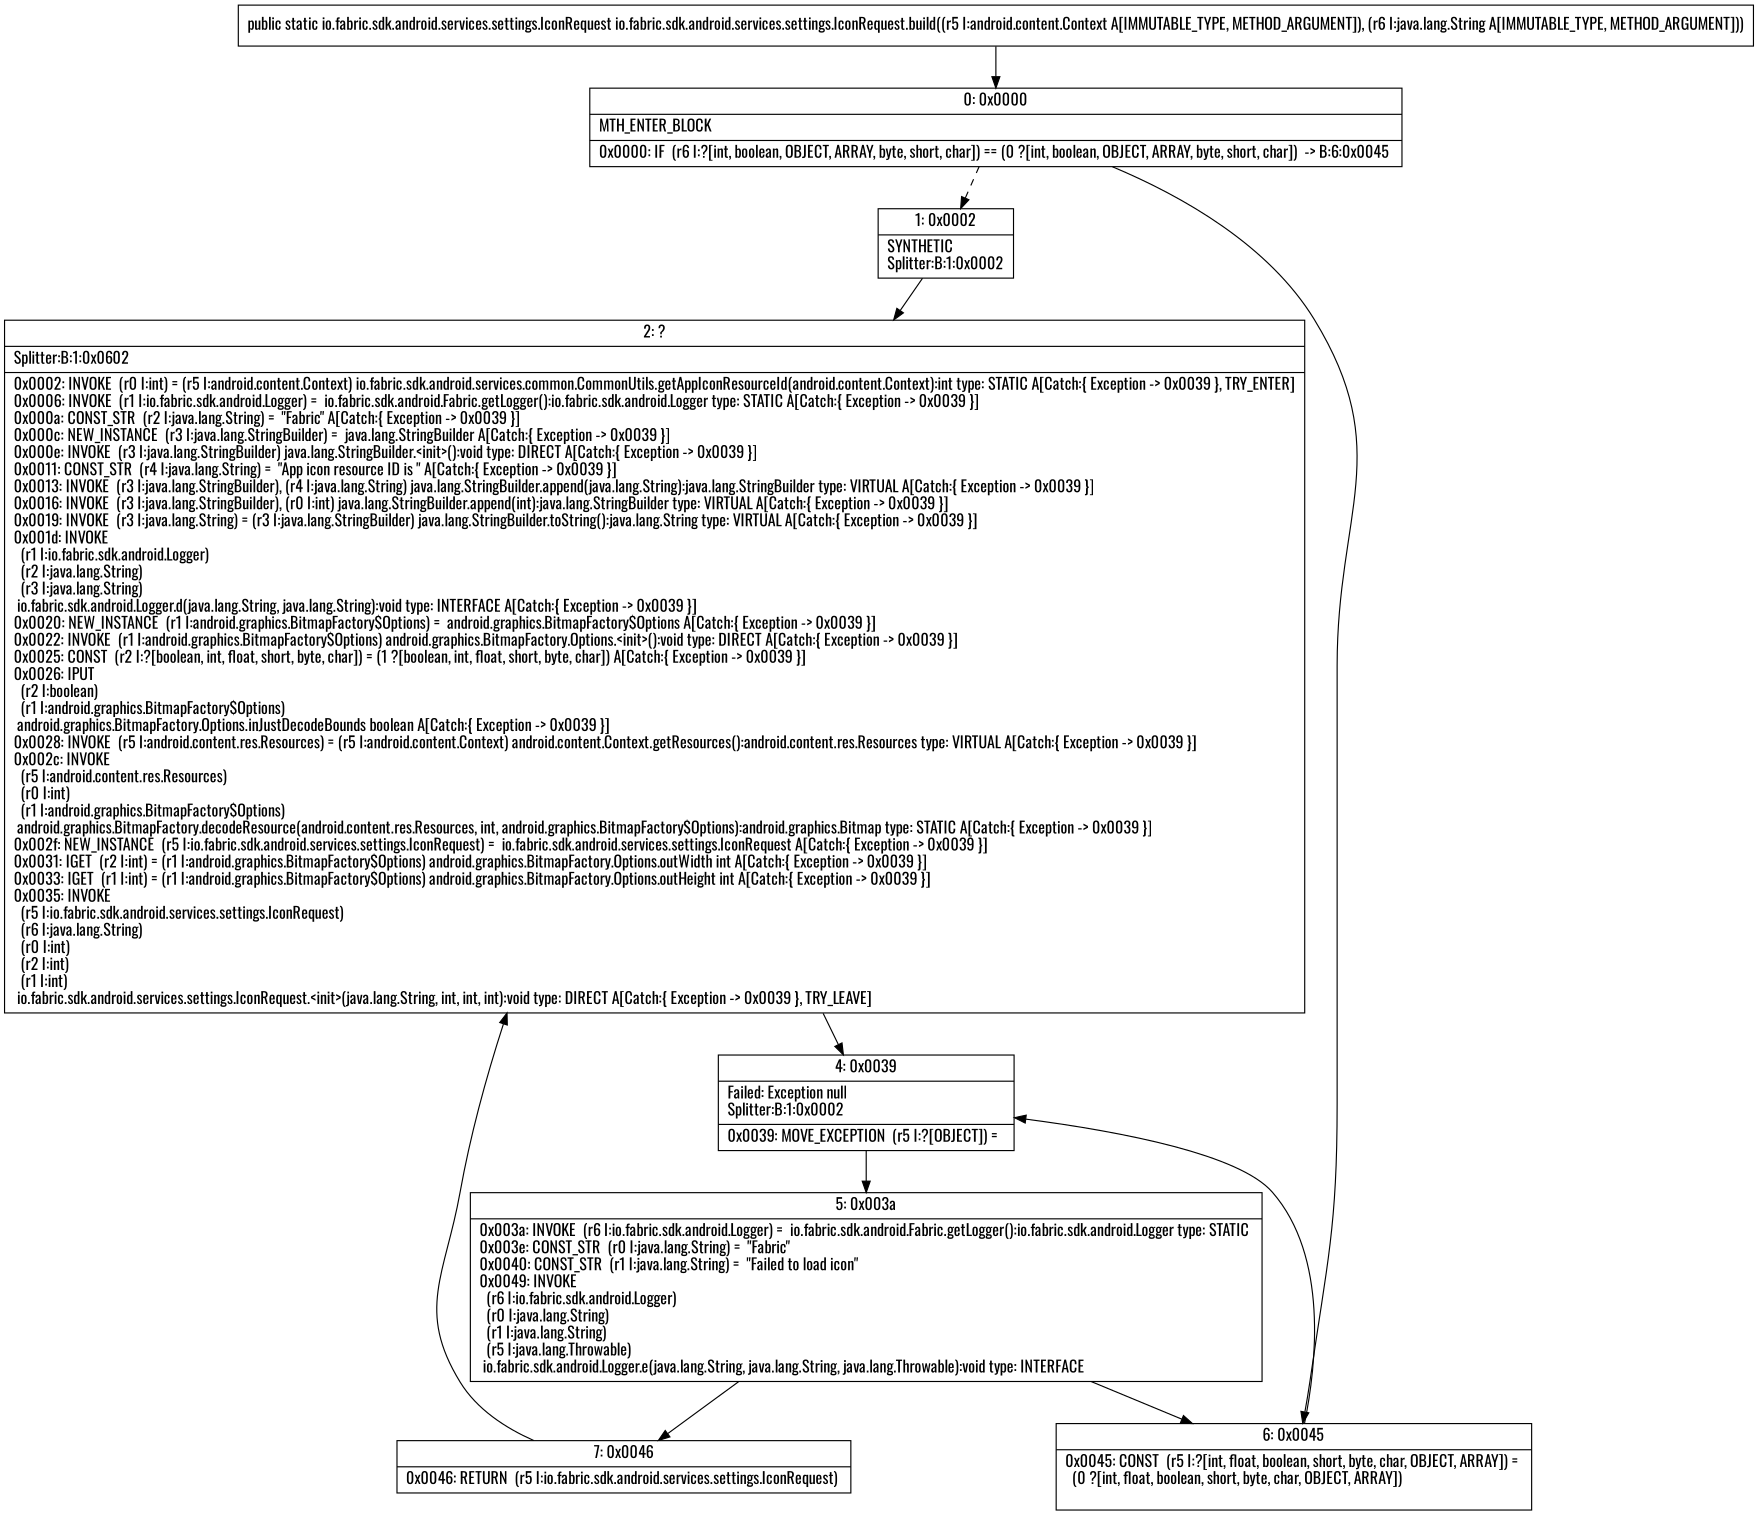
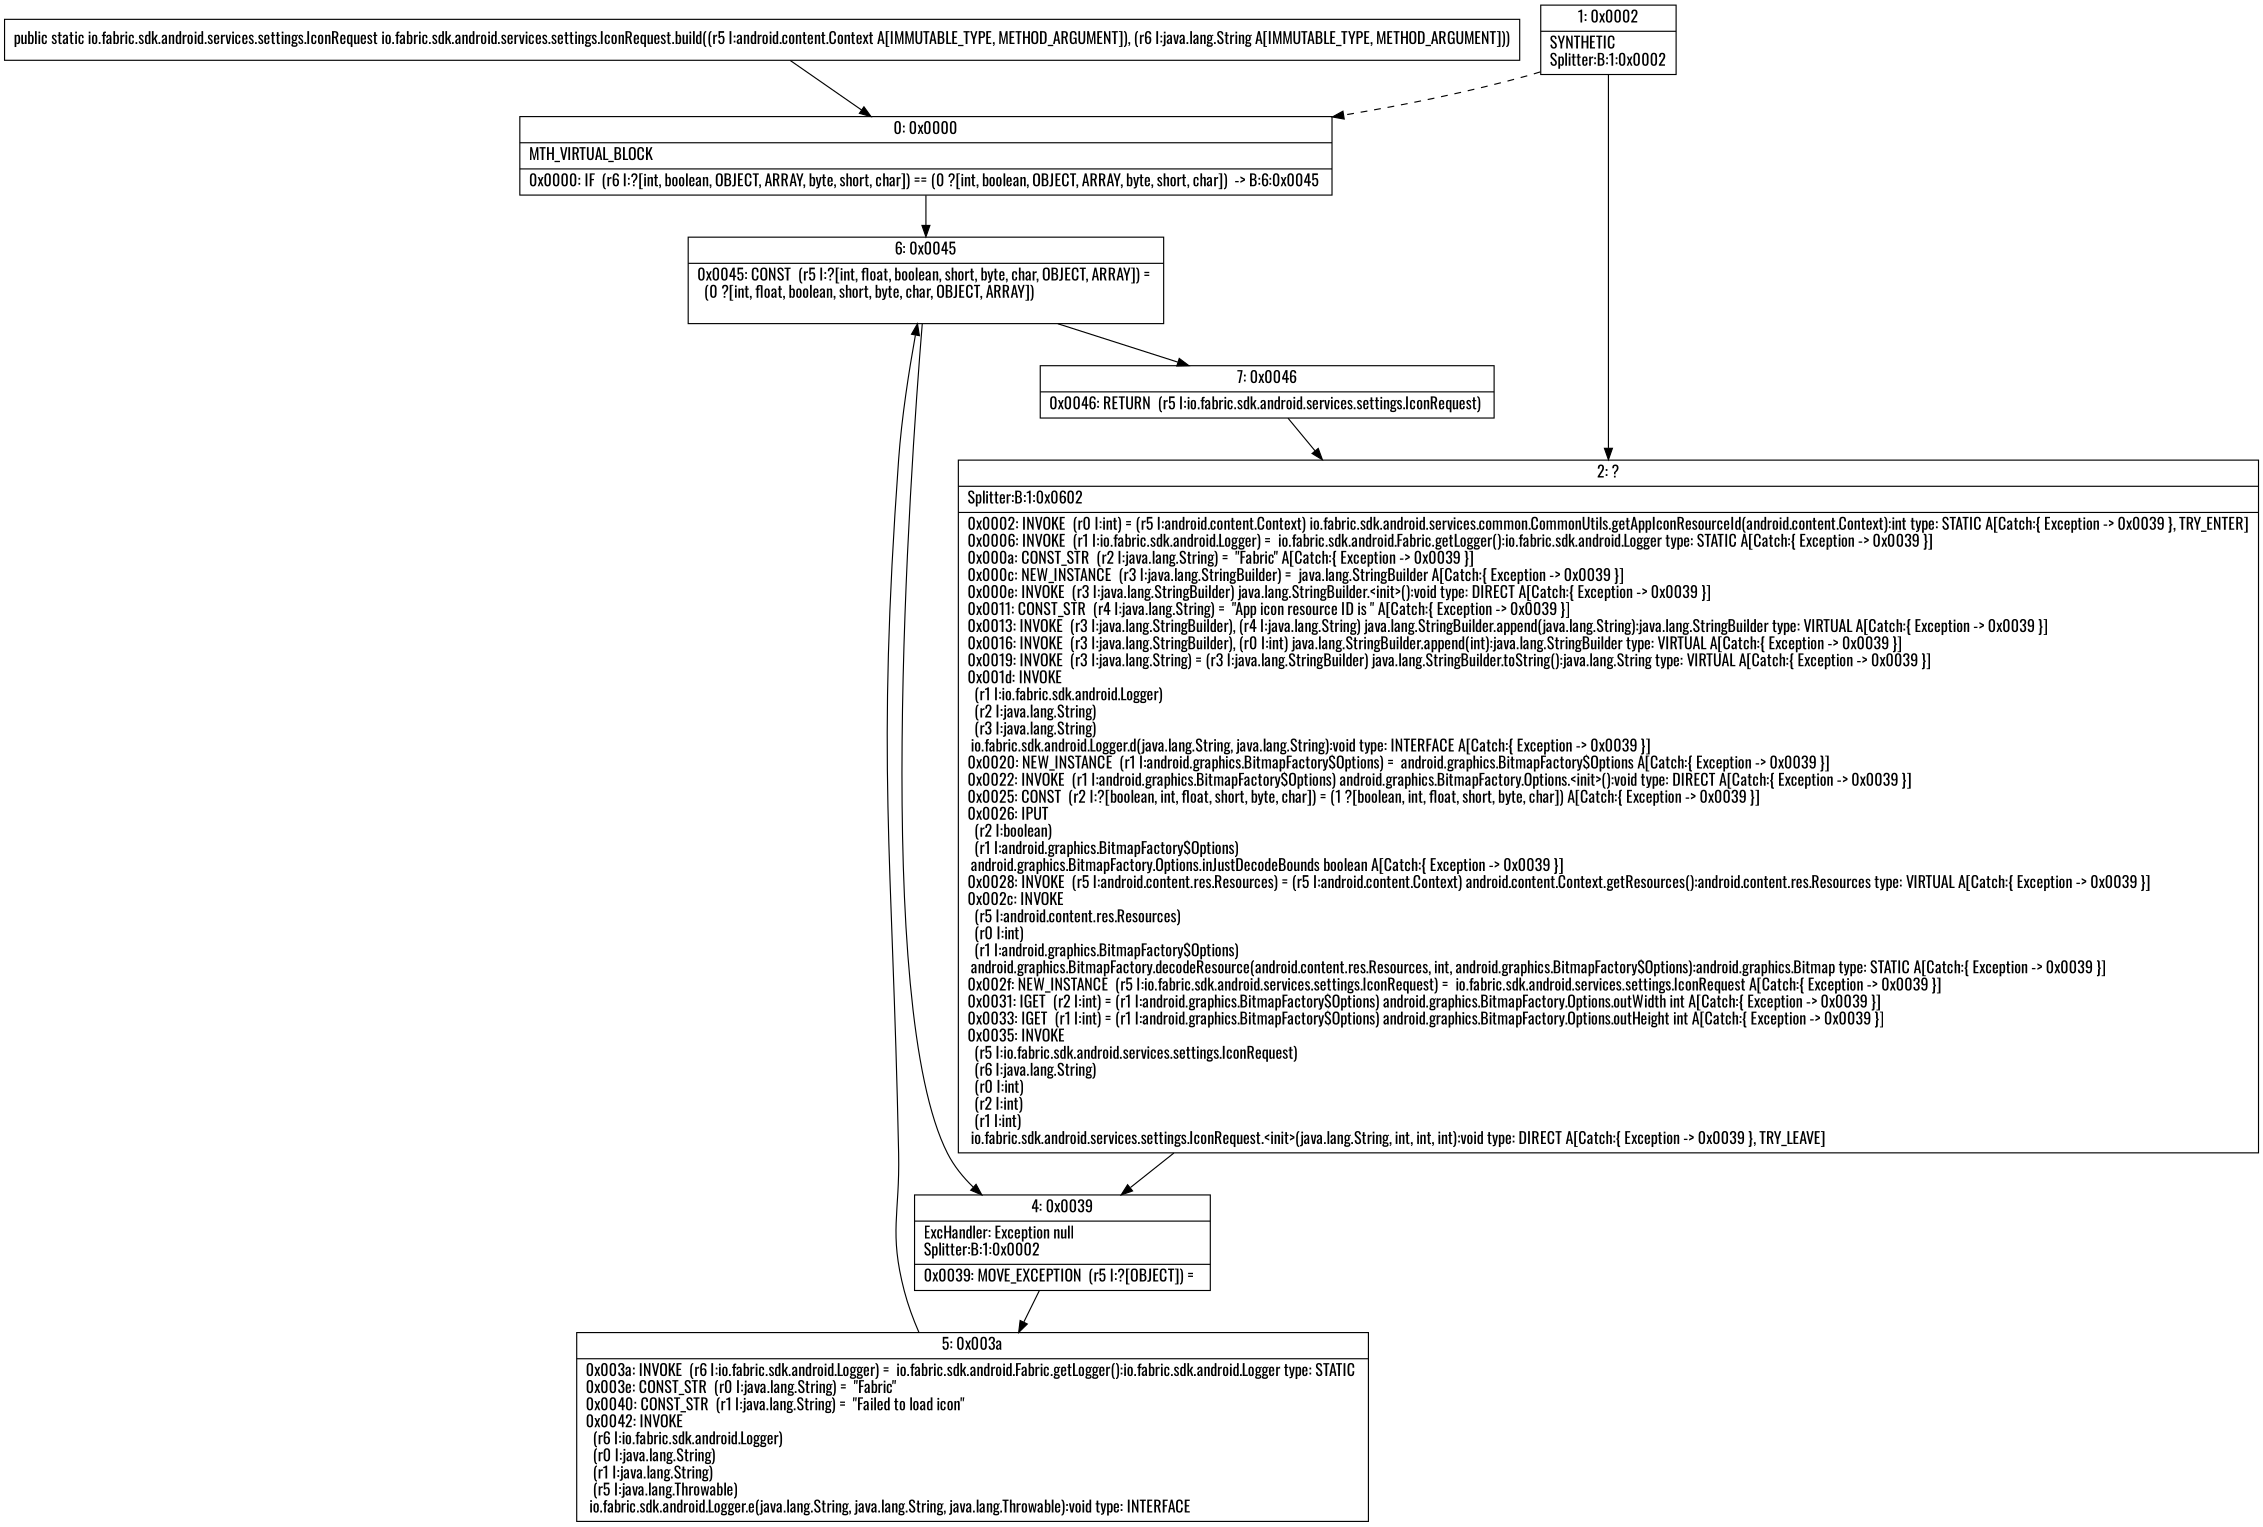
(656, 127) -> (591, 155)
(972, 182) -> (1443, 96)
(788, 1094) -> (999, 1234)
(532, 1283) -> (638, 1422)
(703, 1408) -> (1118, 343)
